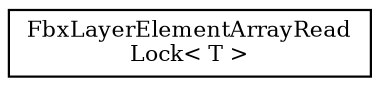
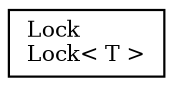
(190, 43) -> (87, 43)
